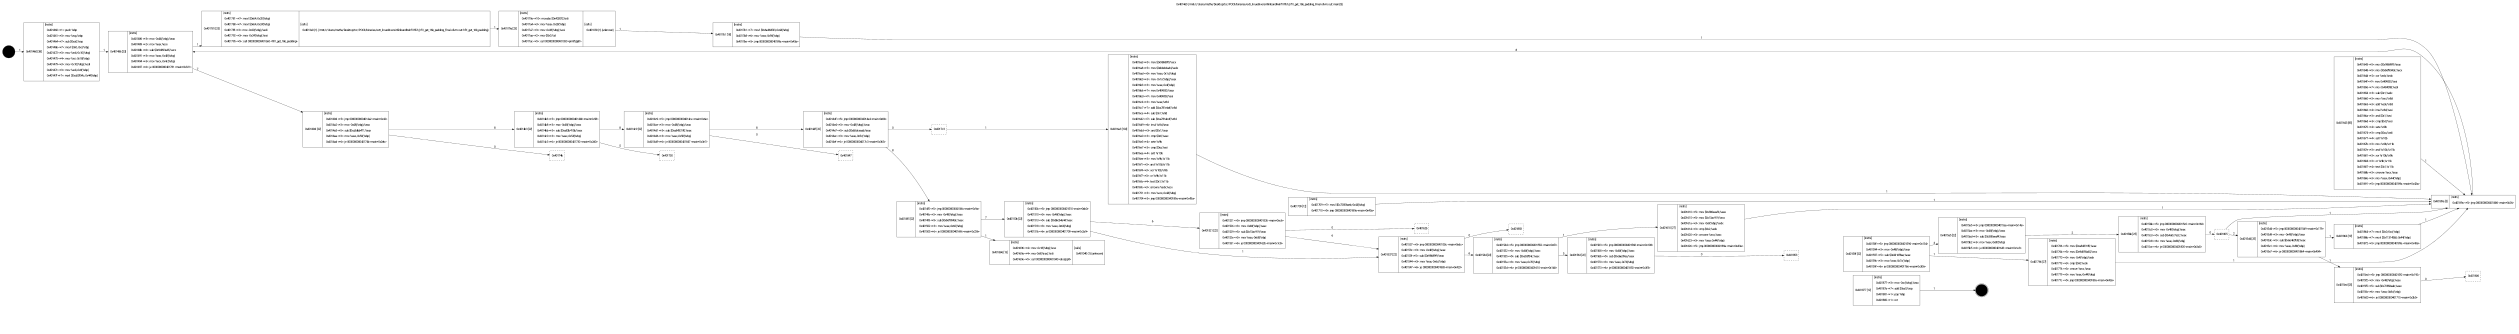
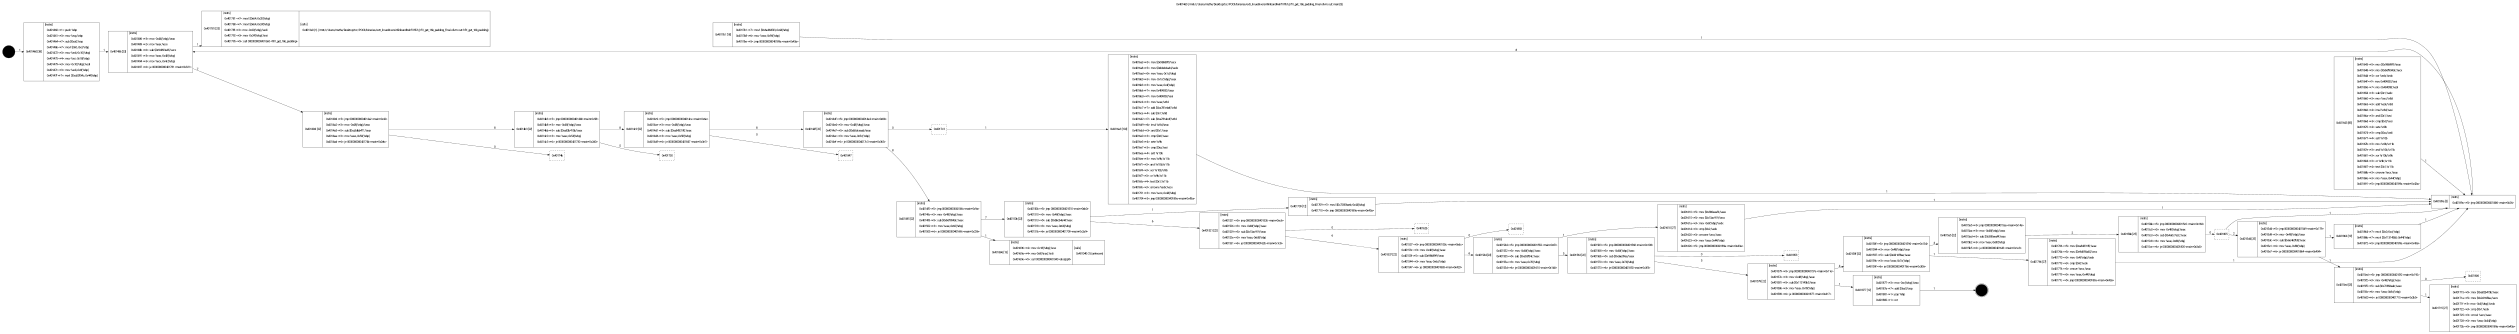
(557, 29) -> none
(1232, 256) -> (1188, 212)
none -> (1791, 282)
none -> (2473, 308)
